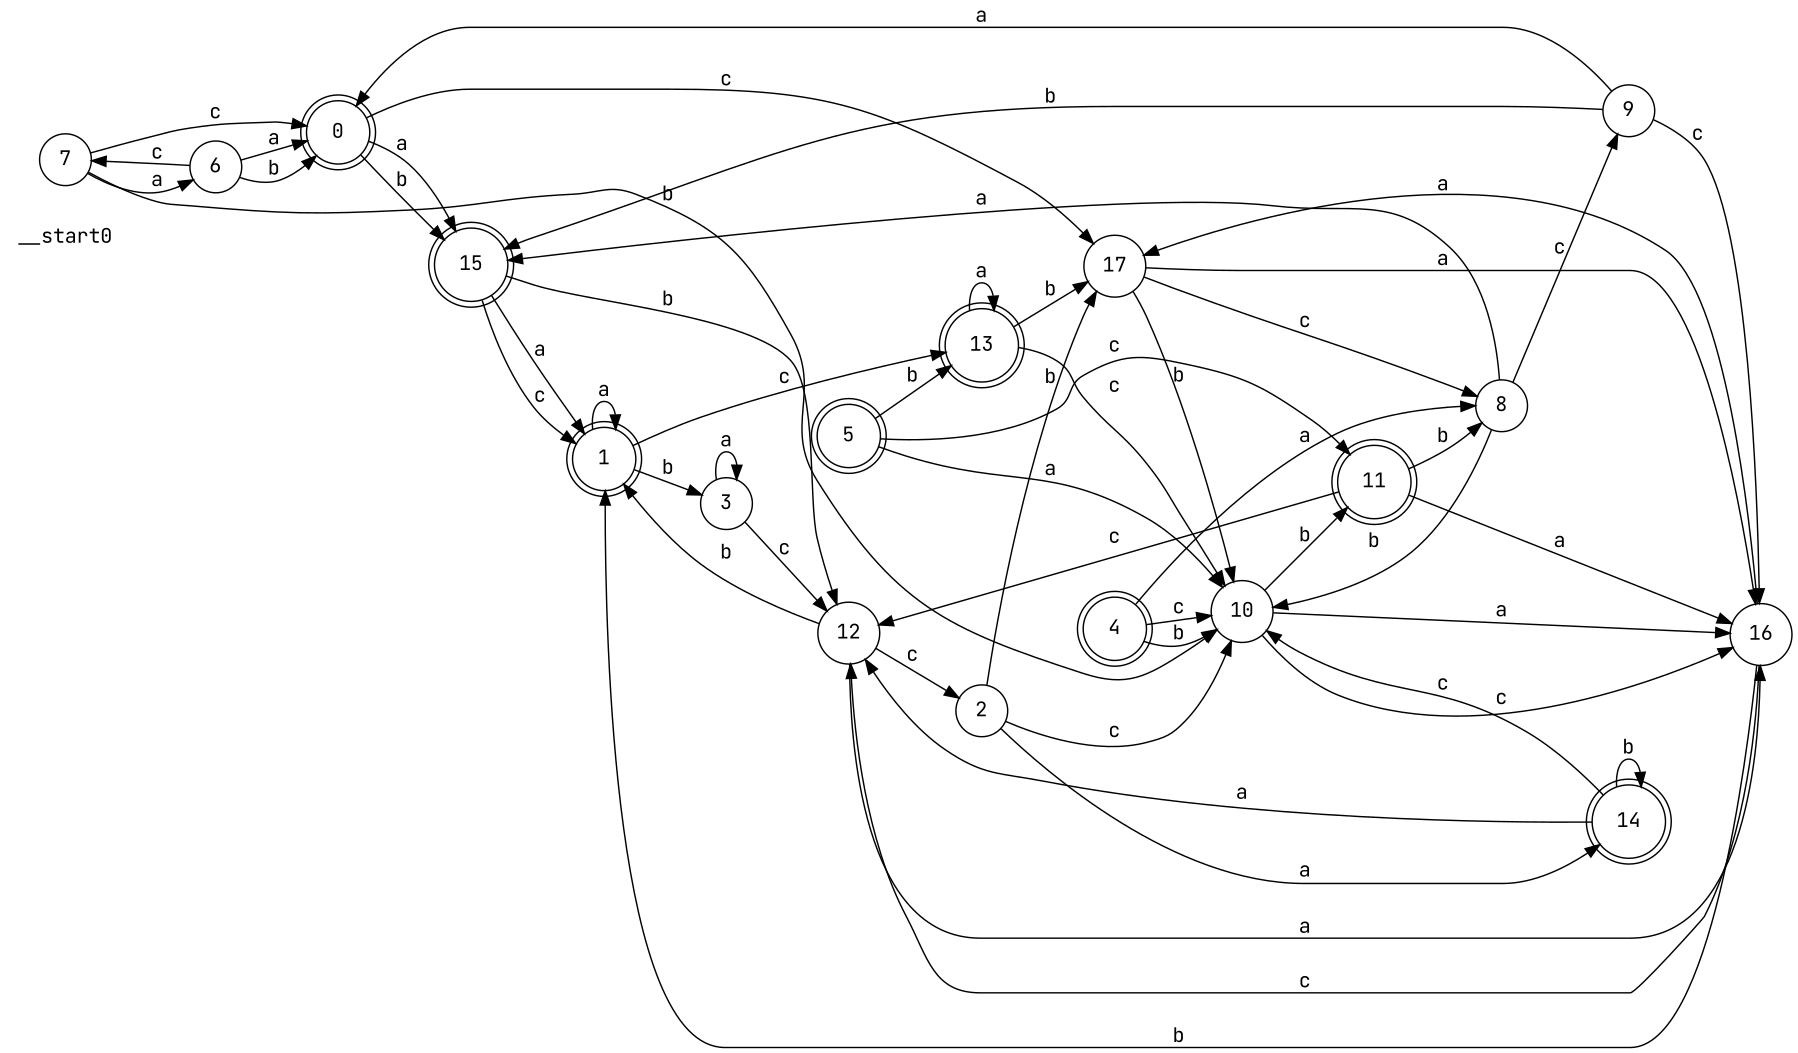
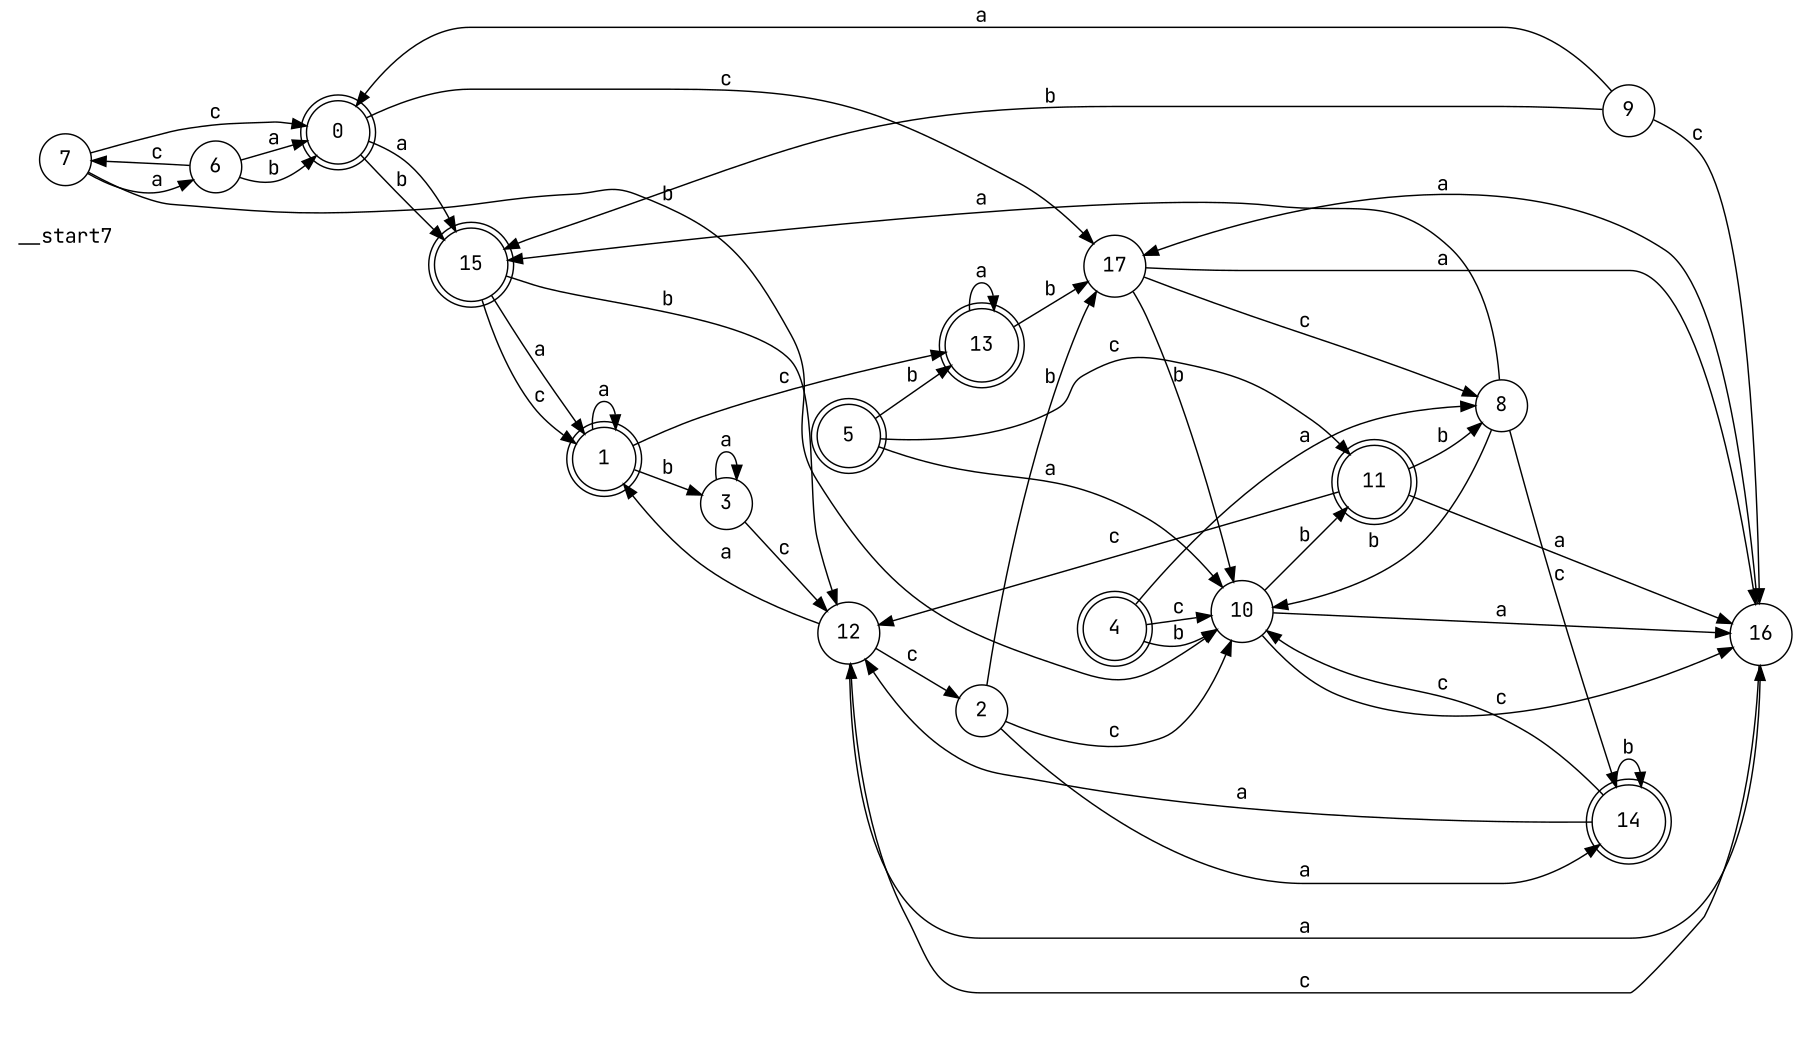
(65, 237) -> (65, 237)
(1565, 259) -> (1559, 603)
(1131, 445) -> none
(726, 553) -> (726, 553)
(1097, 1048) -> none
